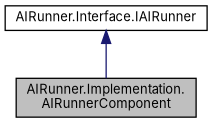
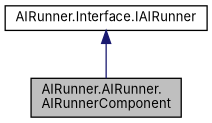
(106, 98) -> (106, 98)
